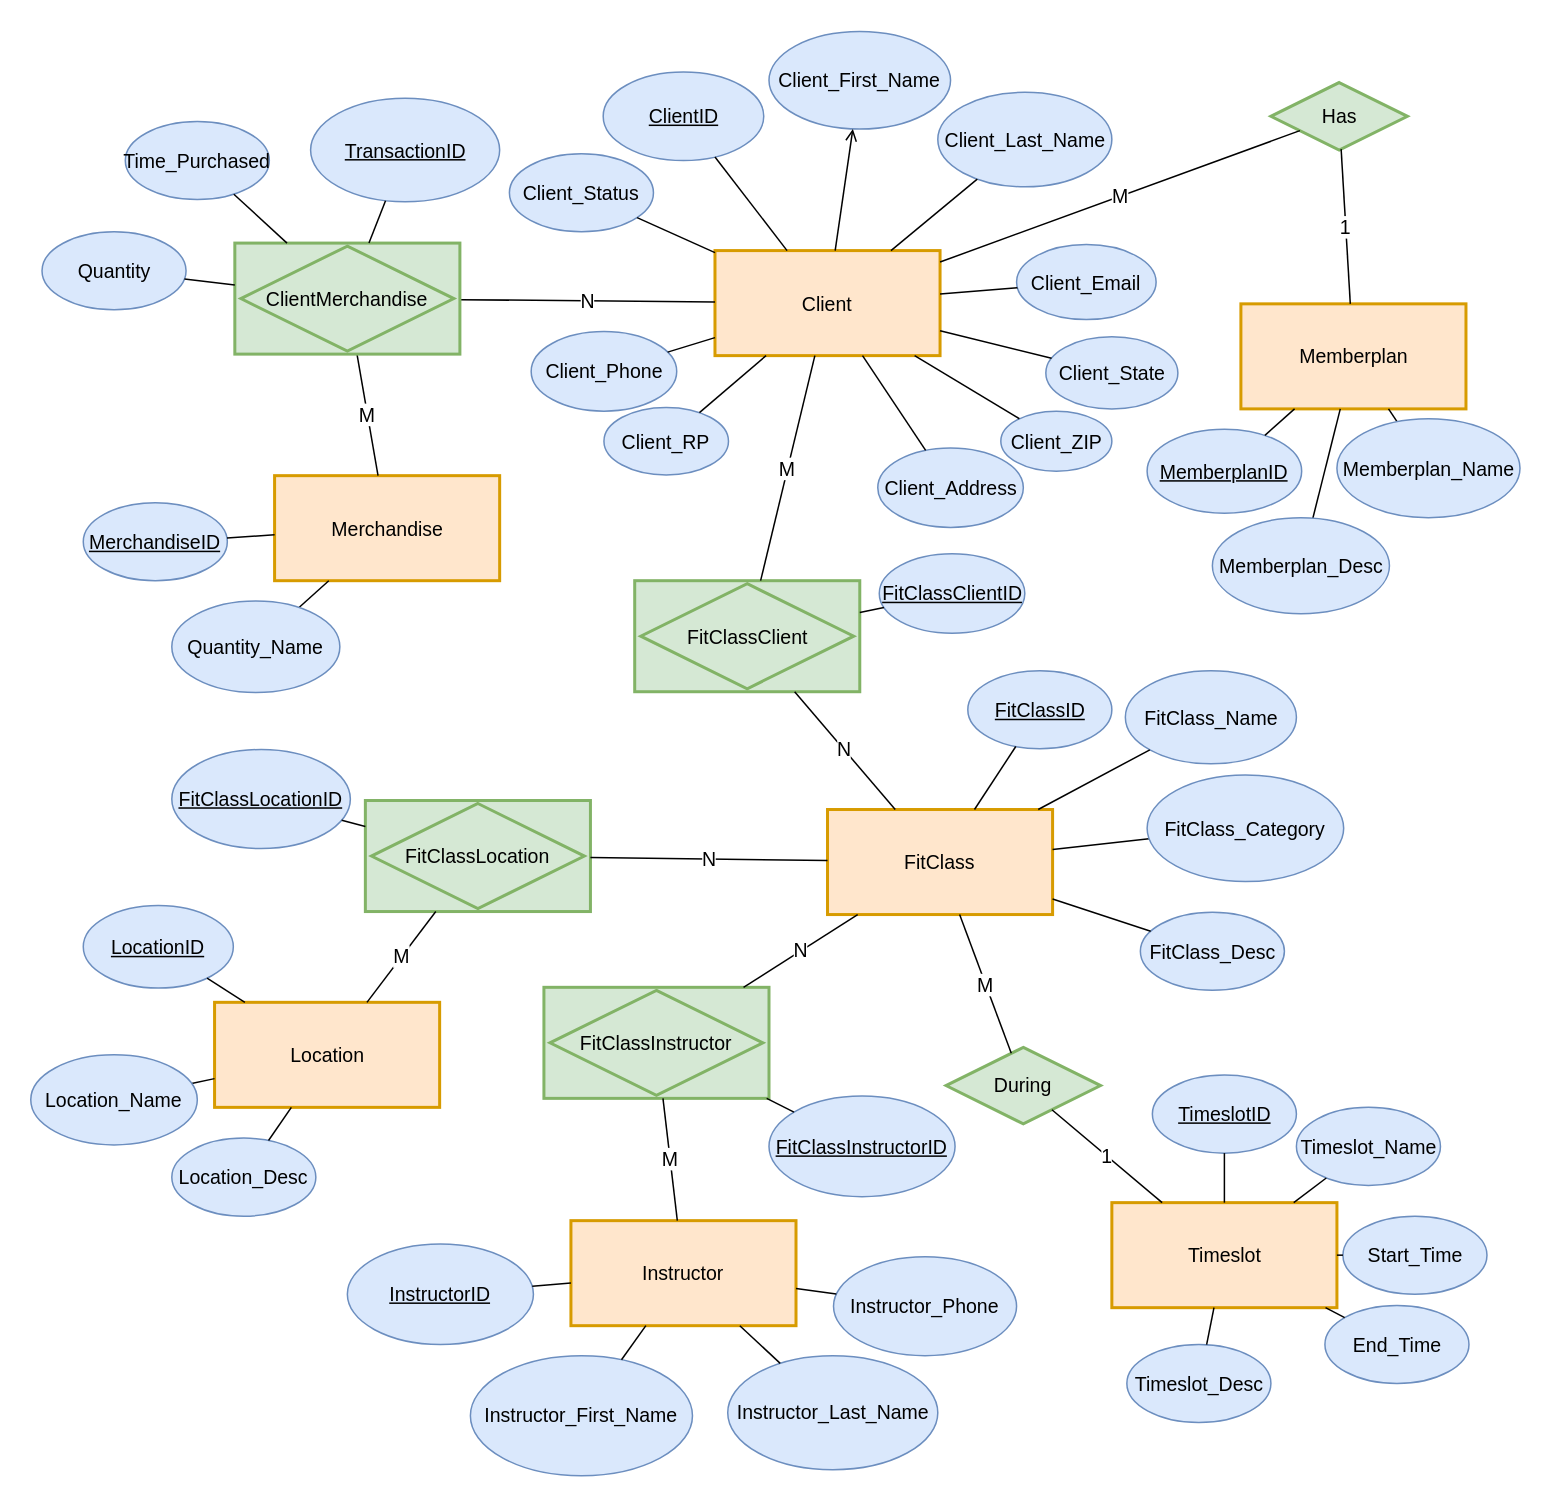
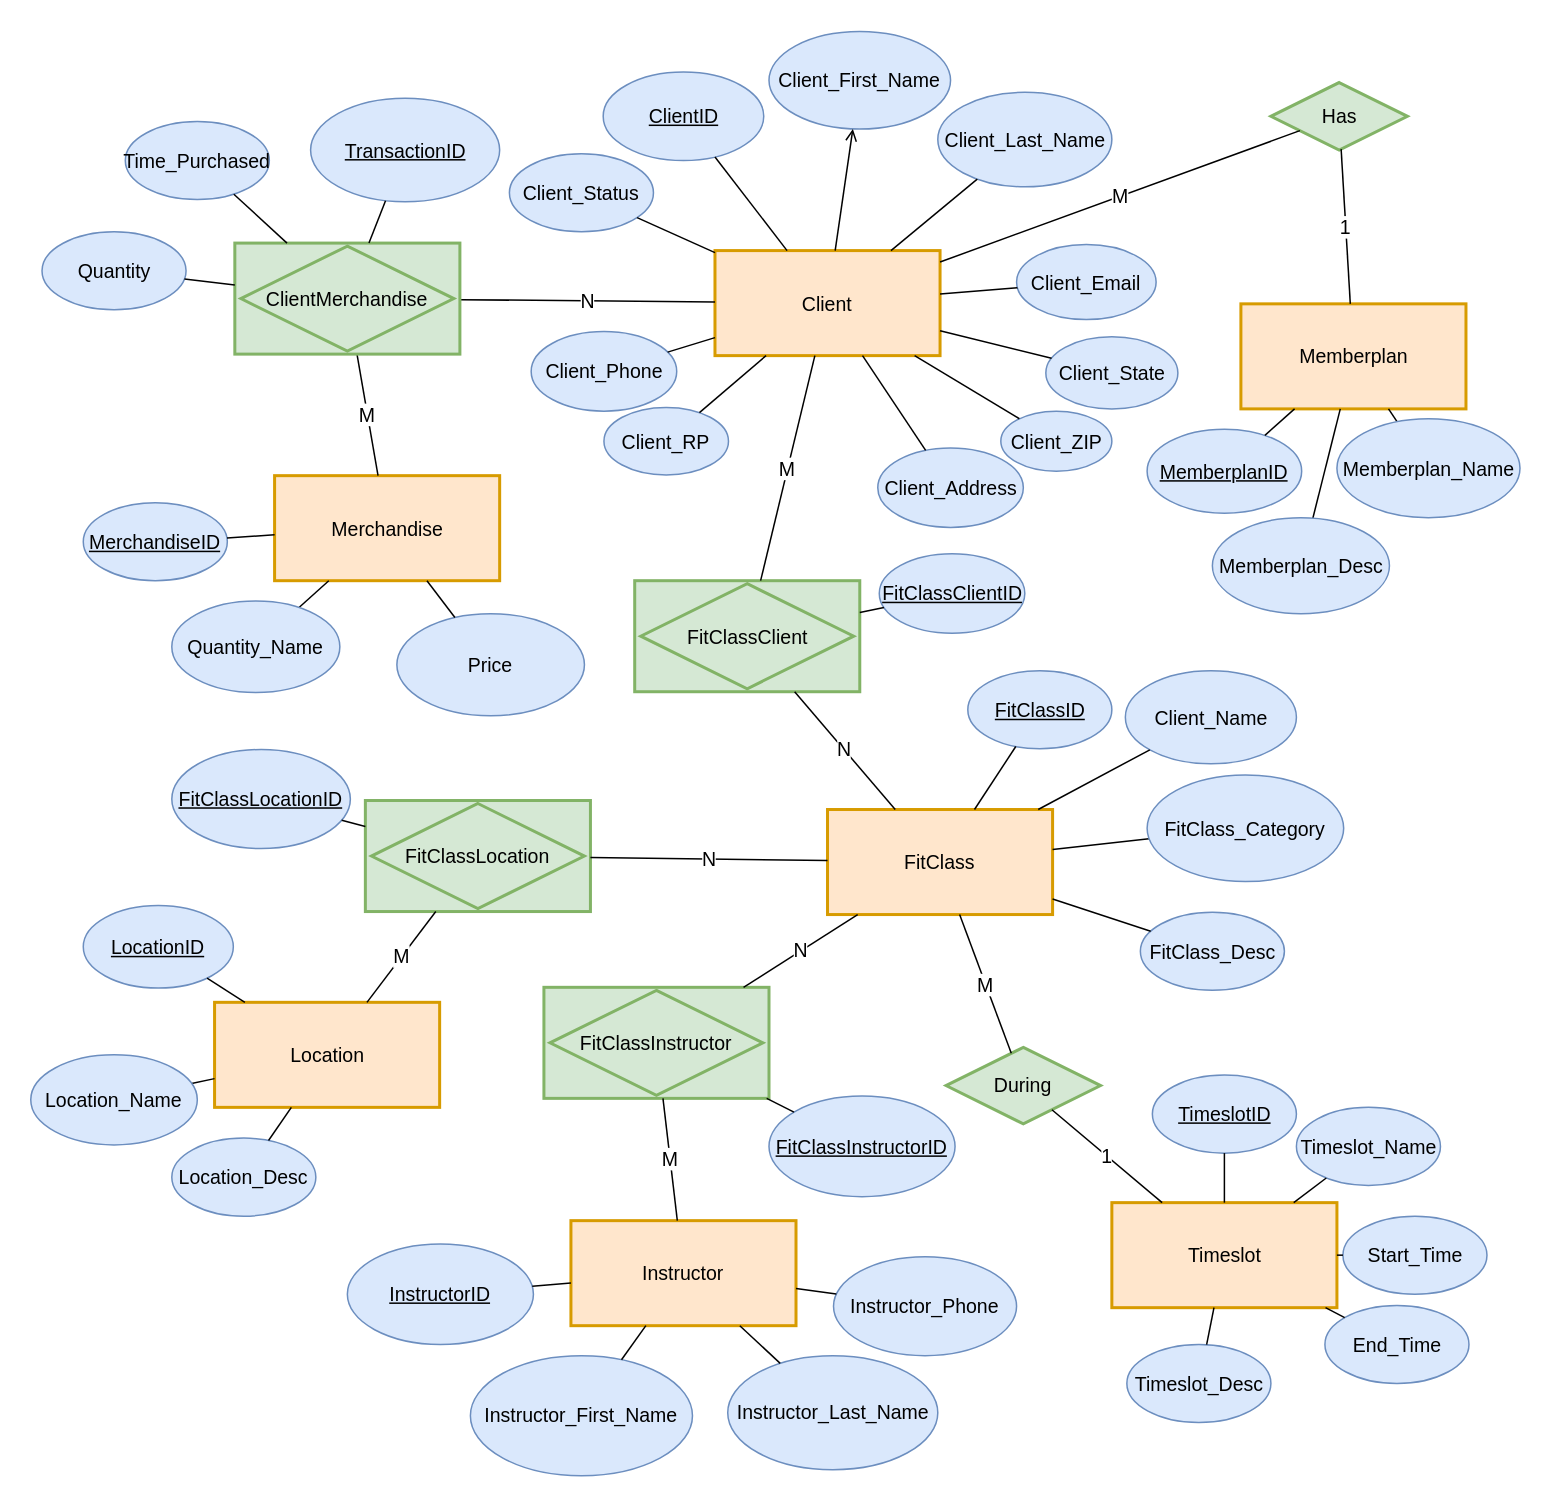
none -> (441, 599)
none -> (491, 665)
(1211, 718) -> (1211, 718)
